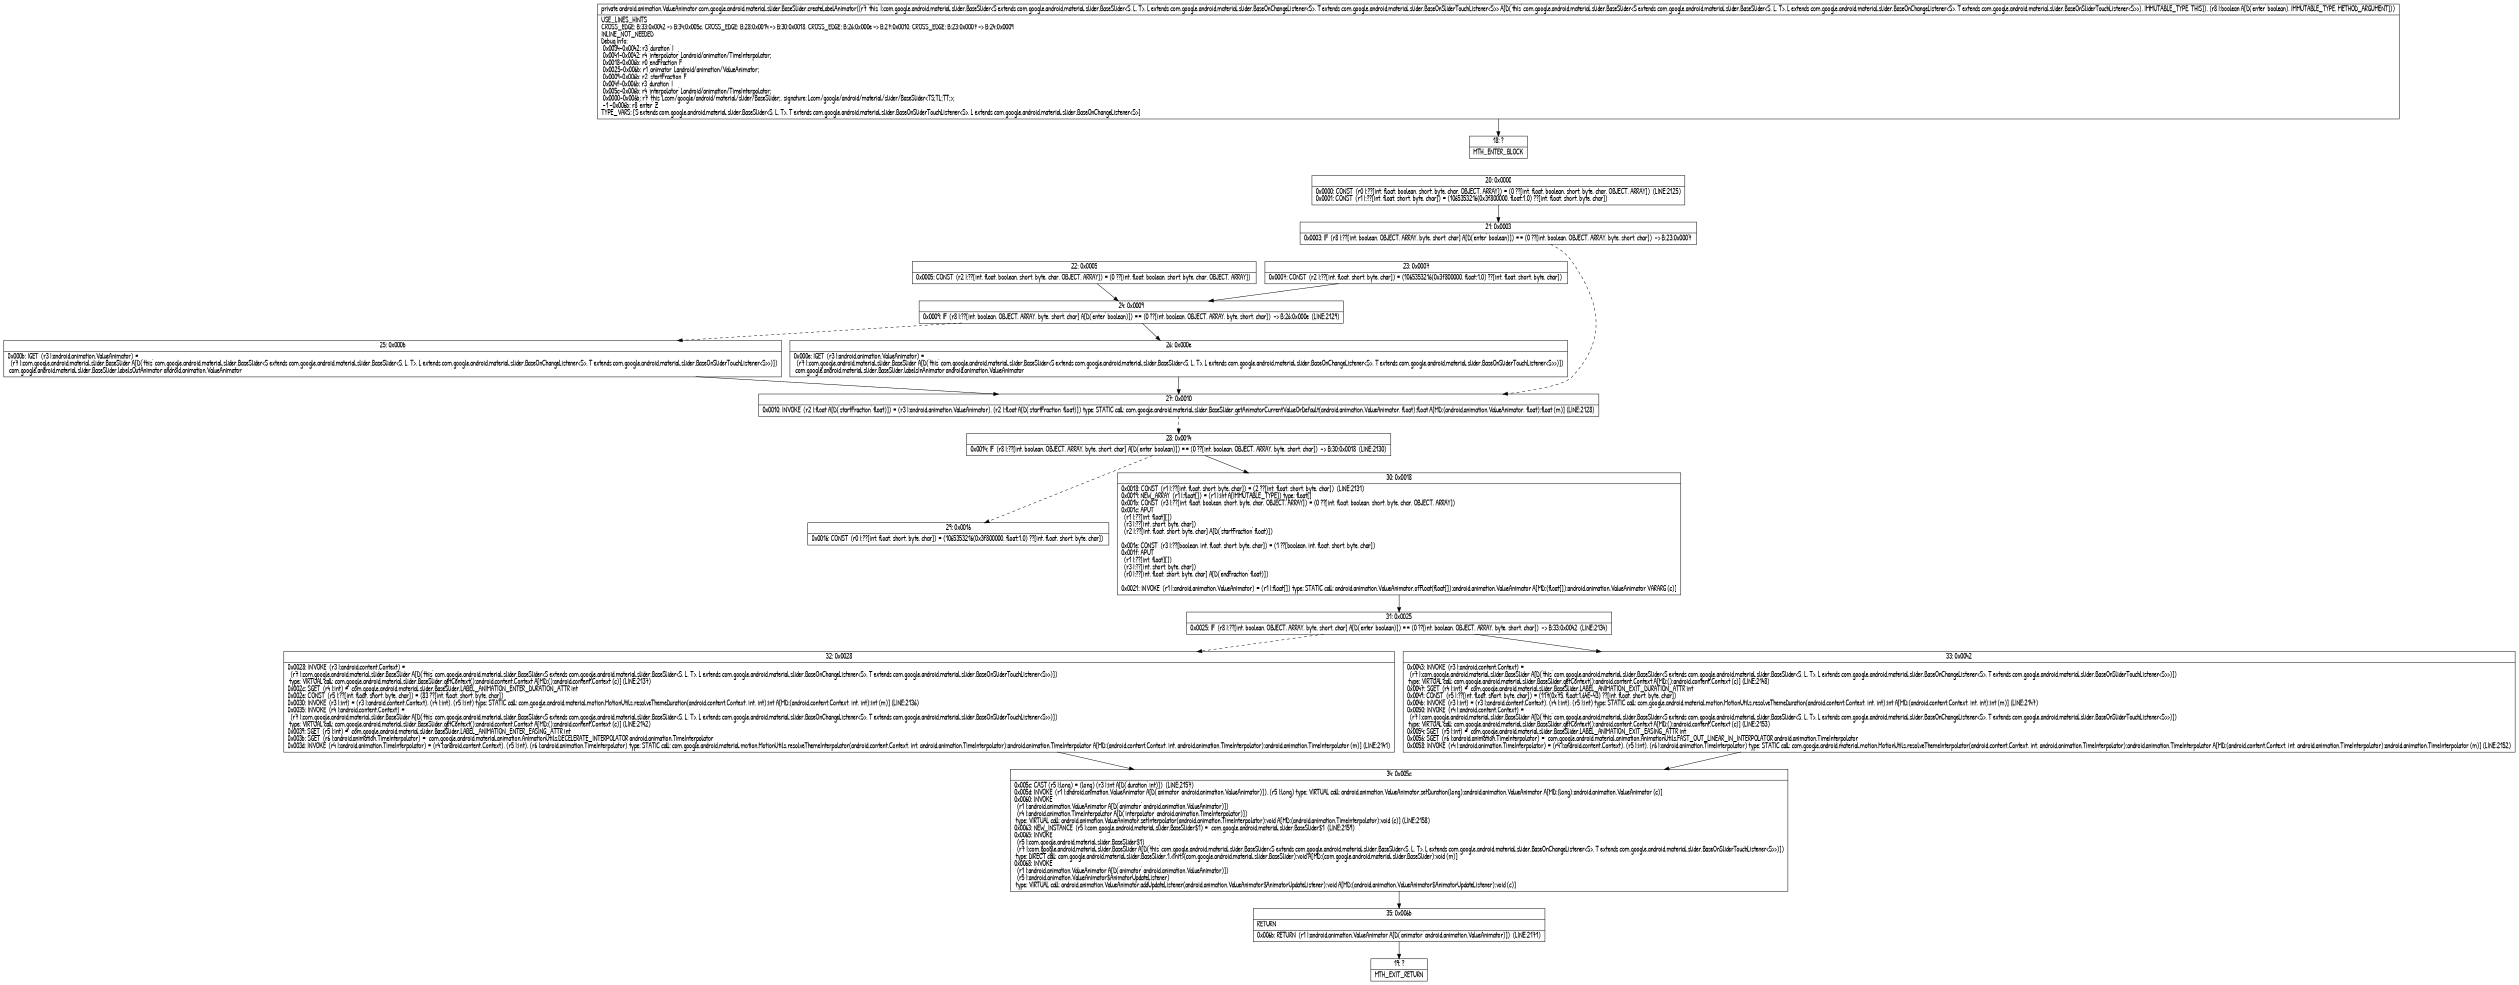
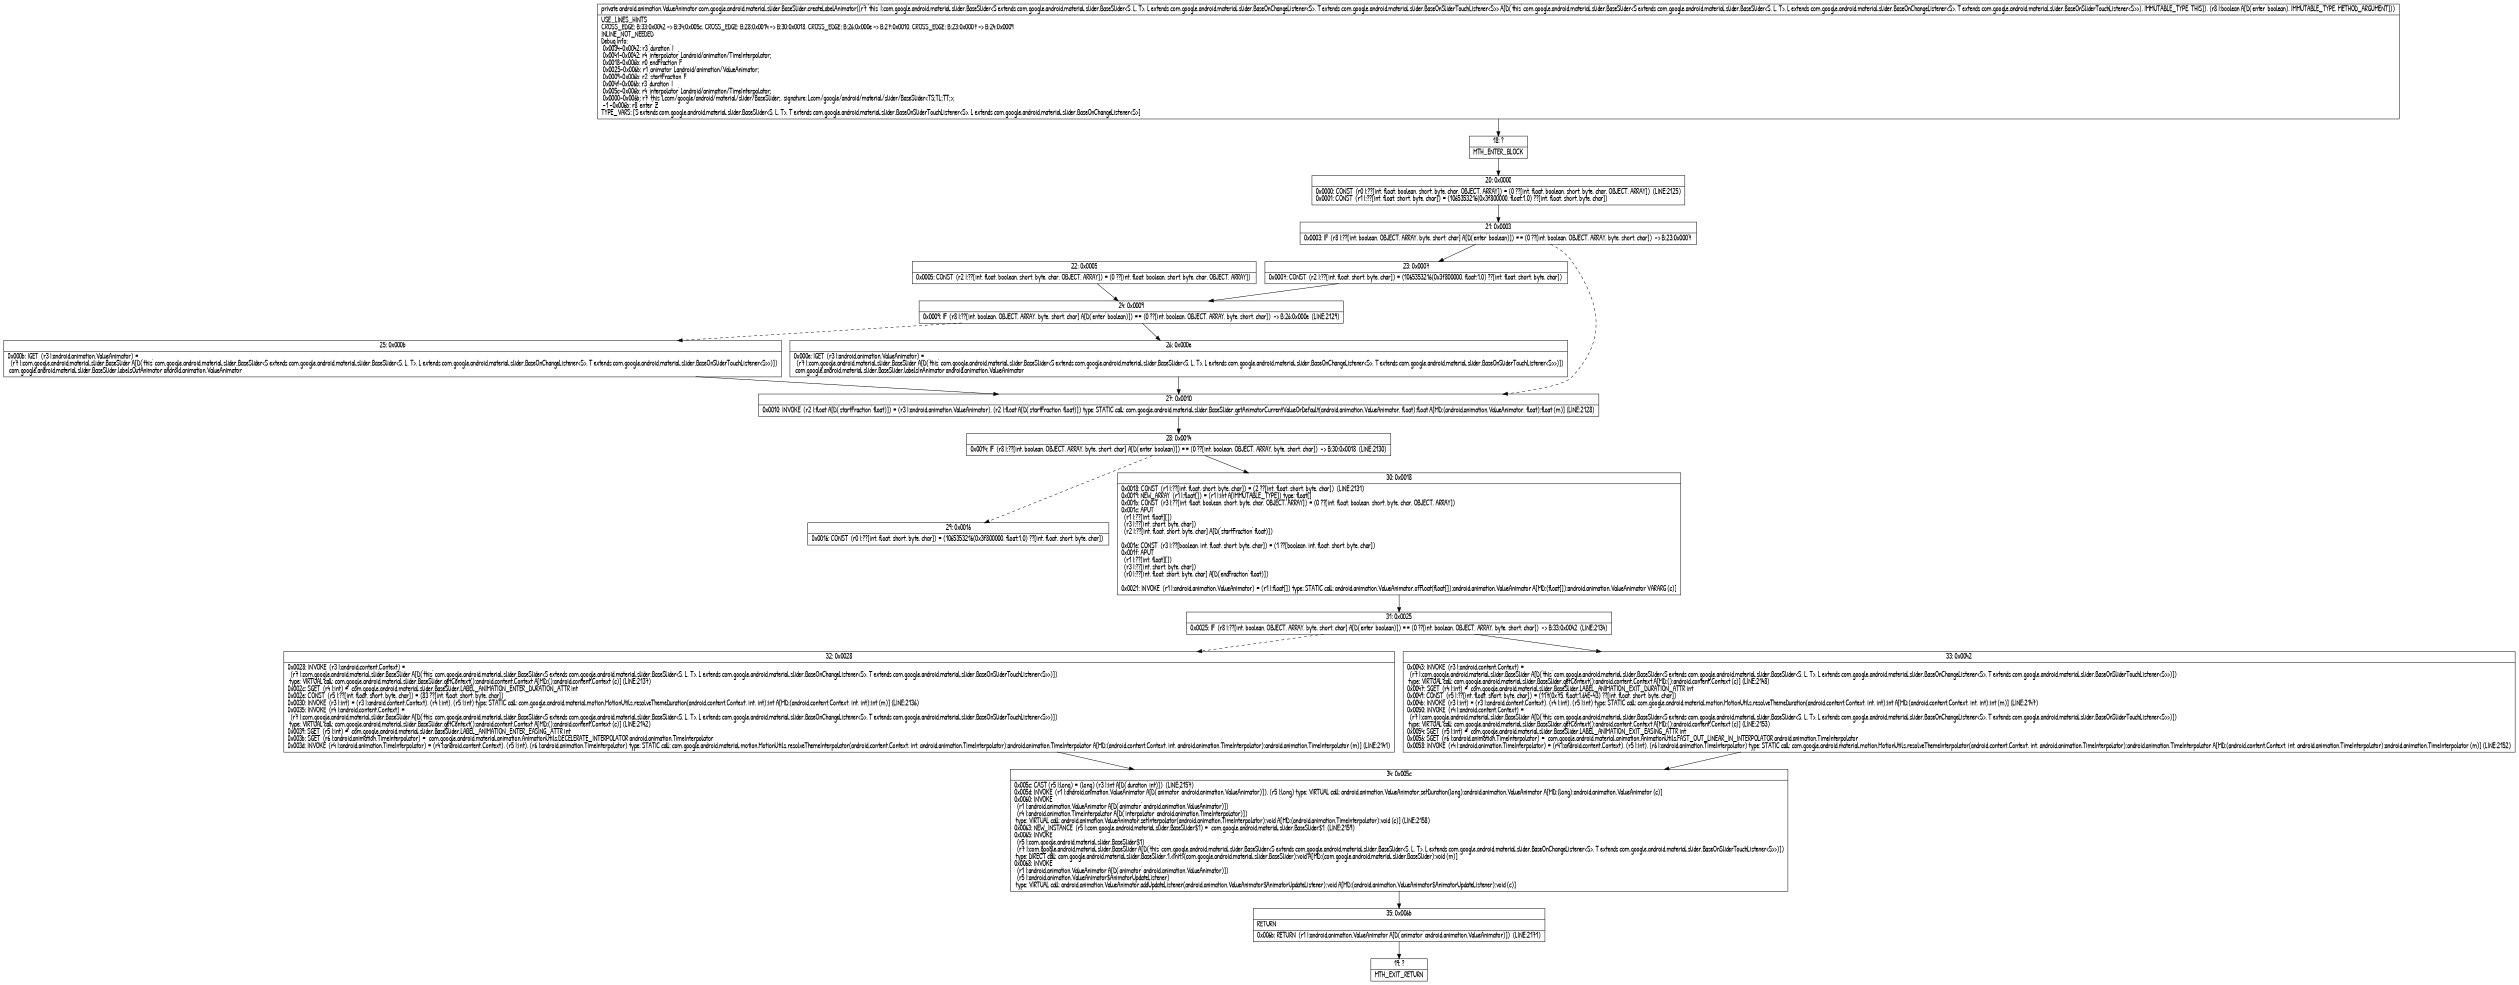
none -> (1498, 165)
none -> (1459, 252)
(1179, 422) -> (1179, 422)
